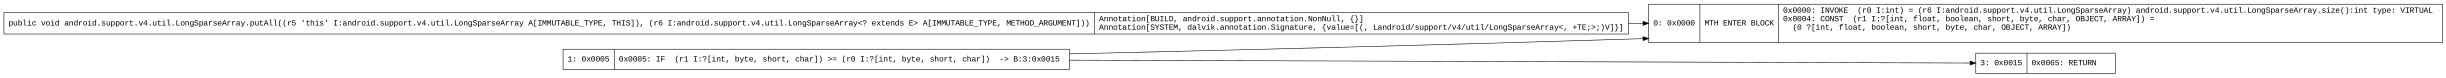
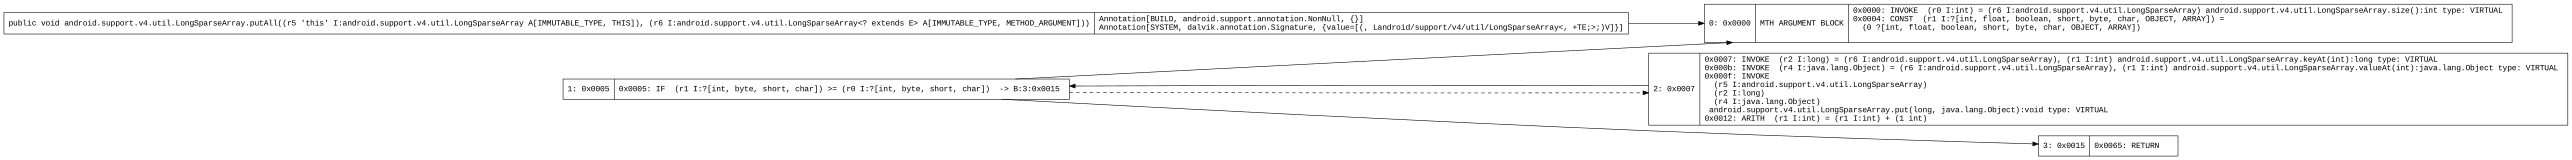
(1739, 23) -> (1802, 23)
none -> (2108, 89)
